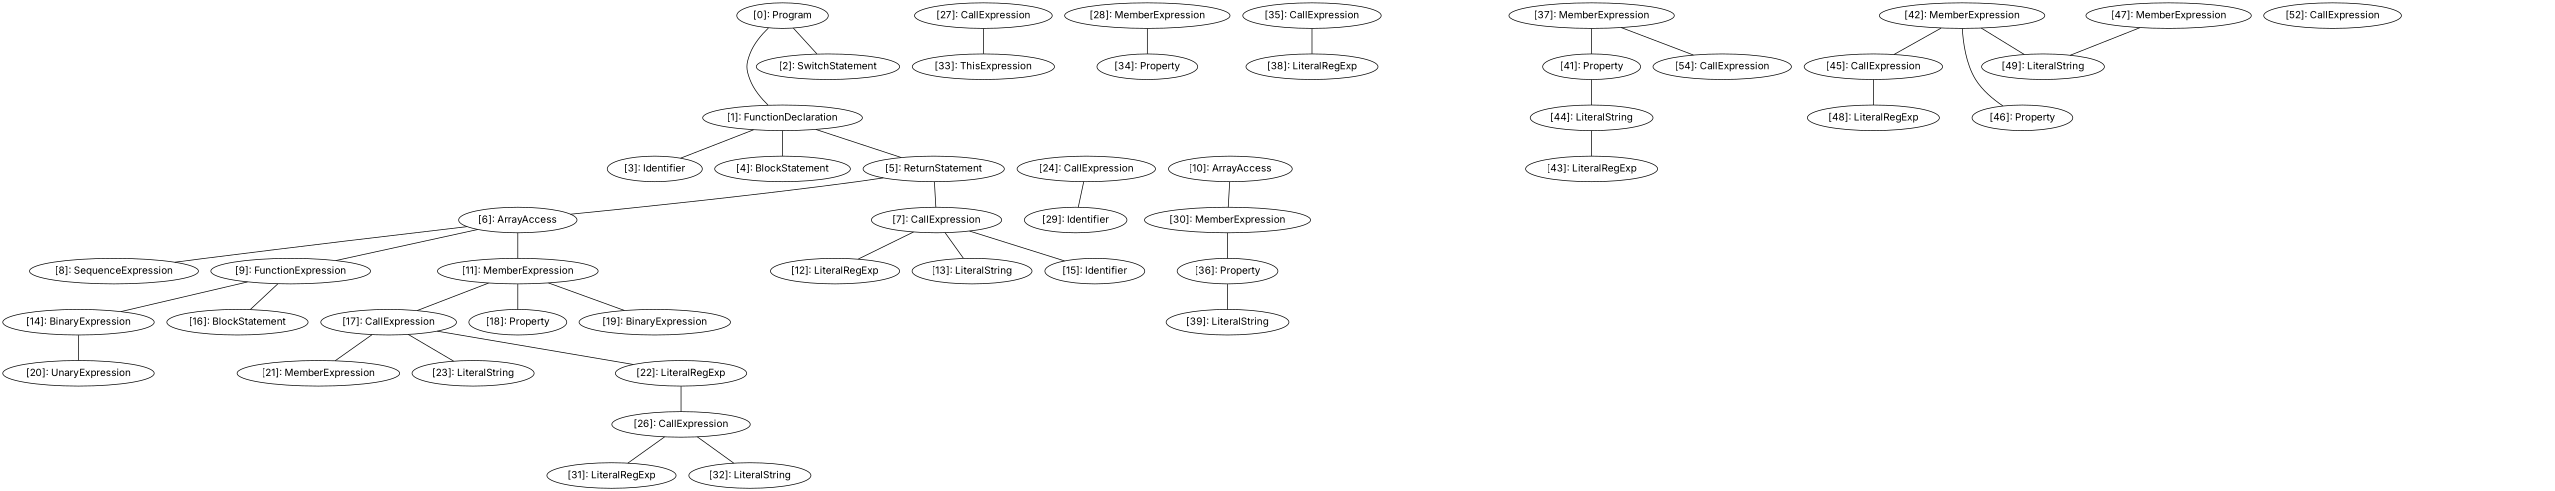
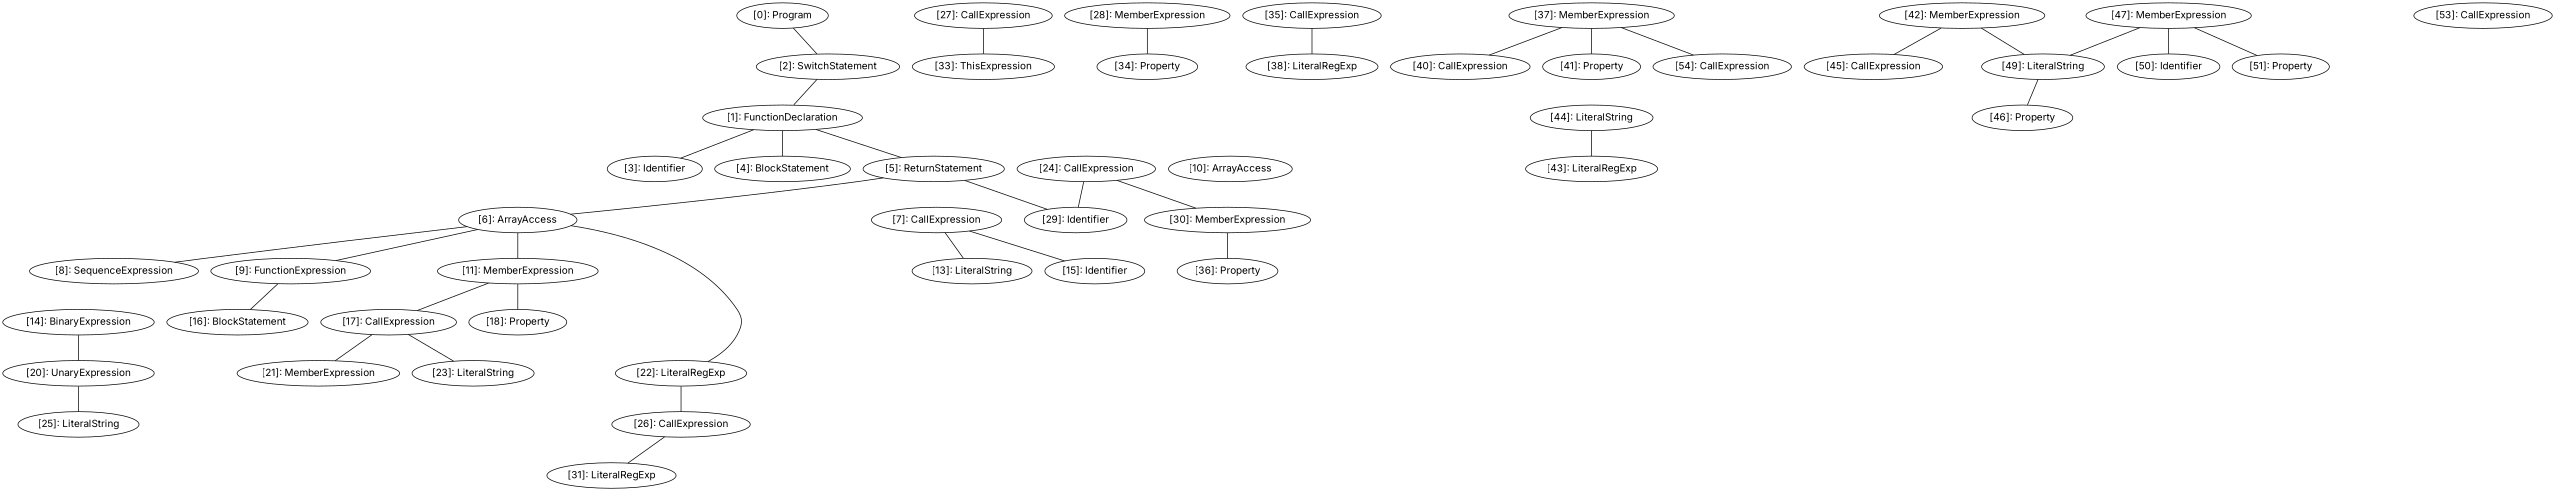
(2333, 16) -> none
none -> (2483, 16)
(747, 66) -> (805, 92)
none -> (1460, 67)
none -> (2169, 67)
none -> (2281, 67)
(1972, 73) -> (2033, 92)
(1592, 92) -> none
(1873, 118) -> none
(935, 195) -> (1006, 195)
(1229, 195) -> (1156, 194)
(835, 271) -> none
(184, 297) -> none
(655, 322) -> none
(1228, 322) -> none
(535, 348) -> (692, 268)
none -> (78, 424)
(750, 476) -> none
